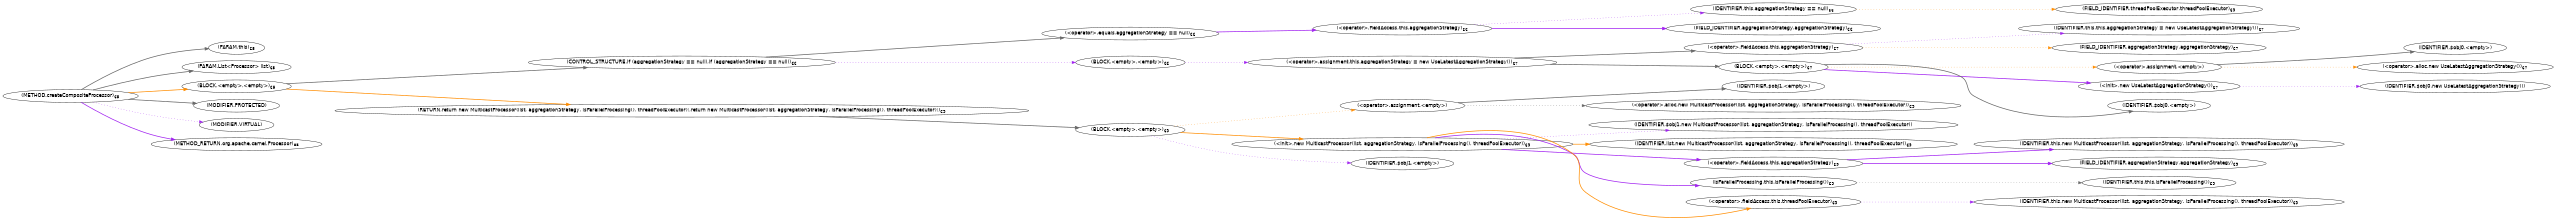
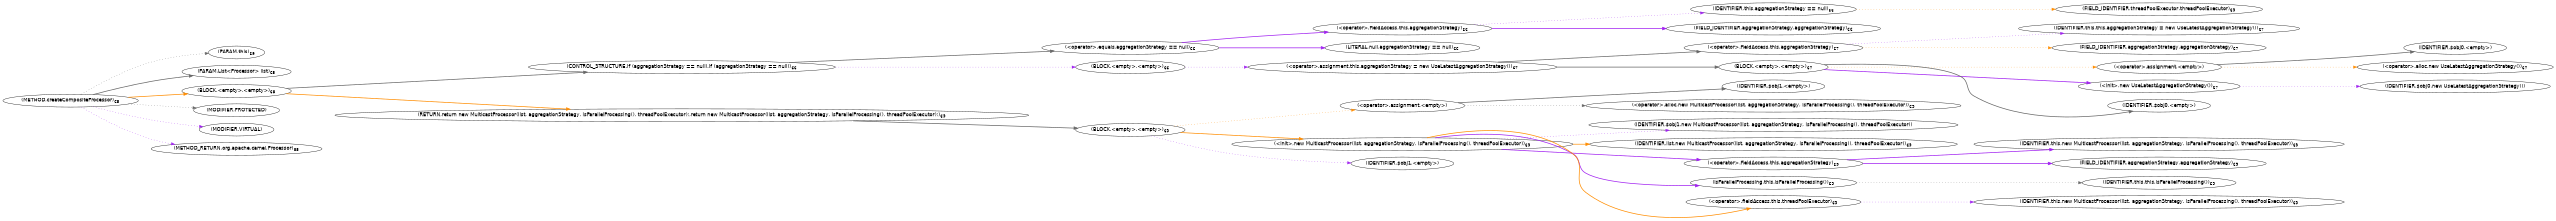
none -> (1402, 48)
(140, 61) -> (140, 66)
(161, 101) -> (161, 106)
(125, 125) -> (125, 129)
